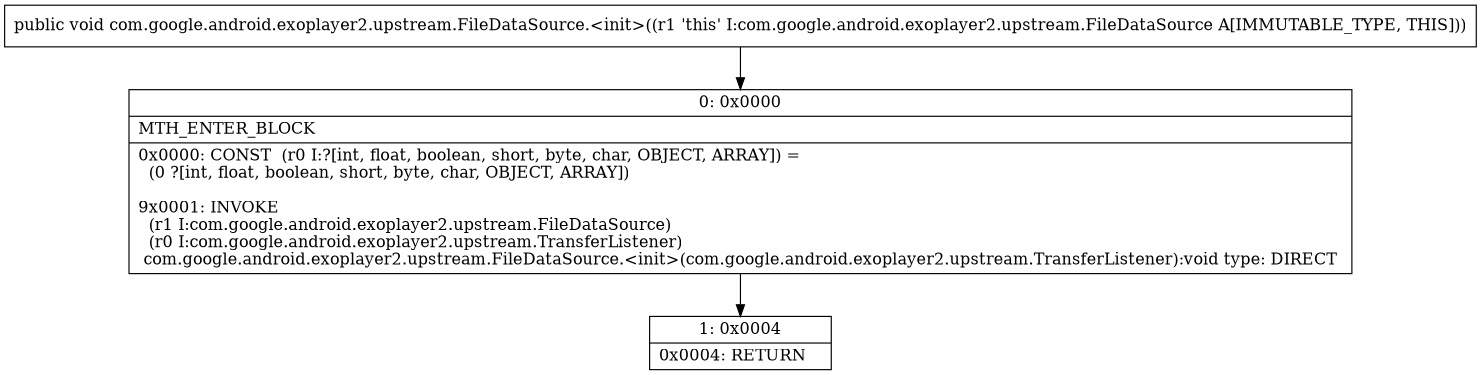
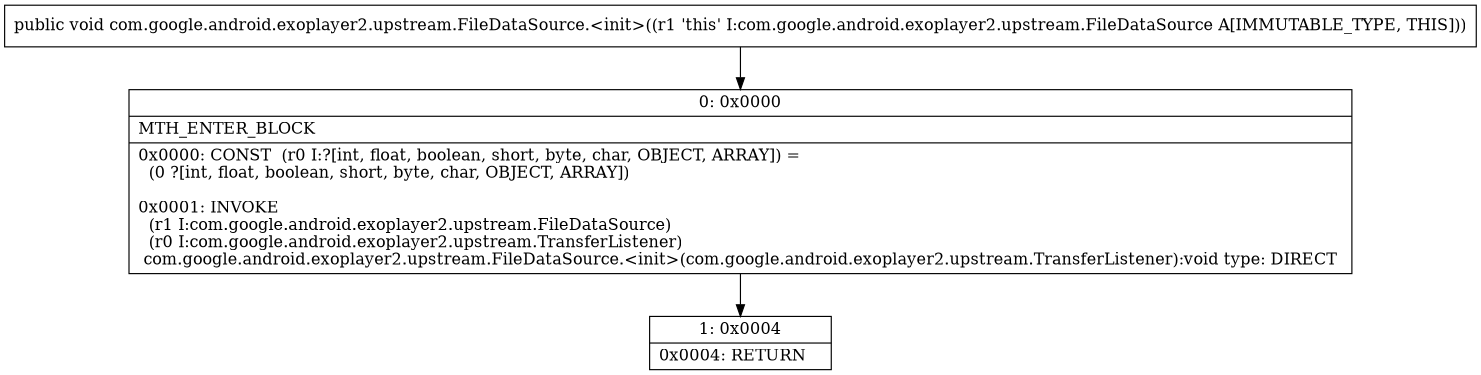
(214, 208) -> (214, 208)
